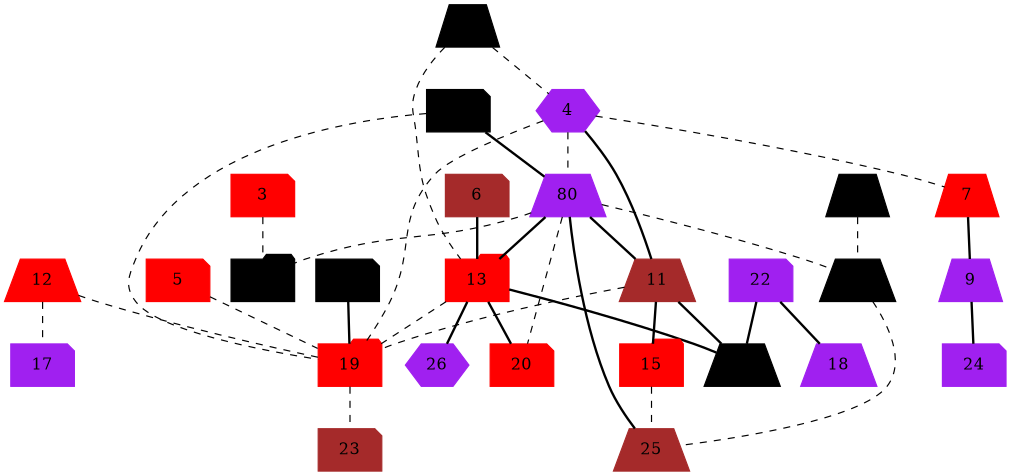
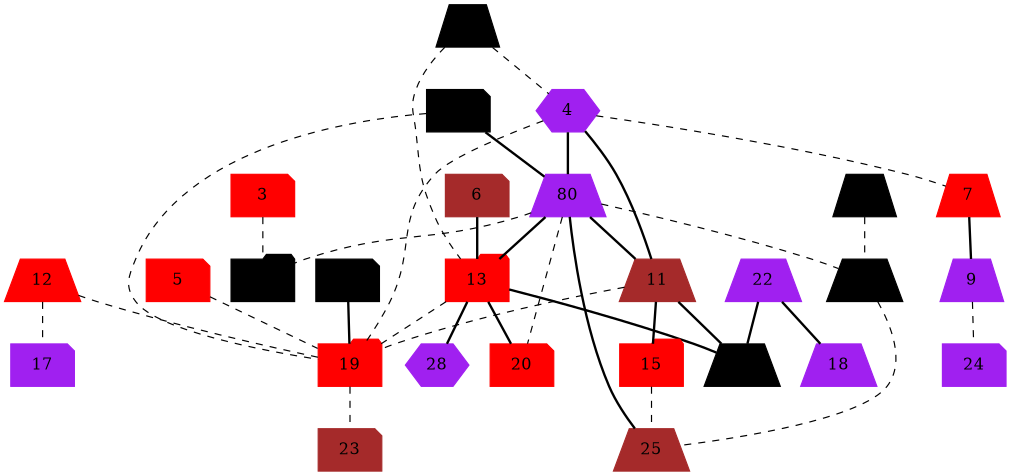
(568, 153) -> (568, 153)
(761, 280) -> (763, 280)
(972, 323) -> (973, 323)
(437, 365) -> (437, 365)
